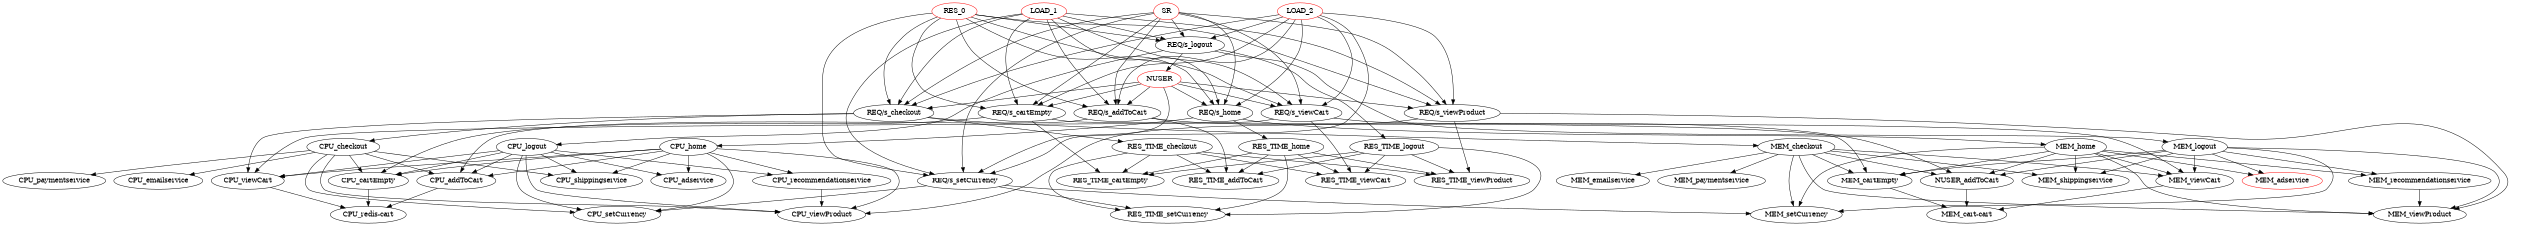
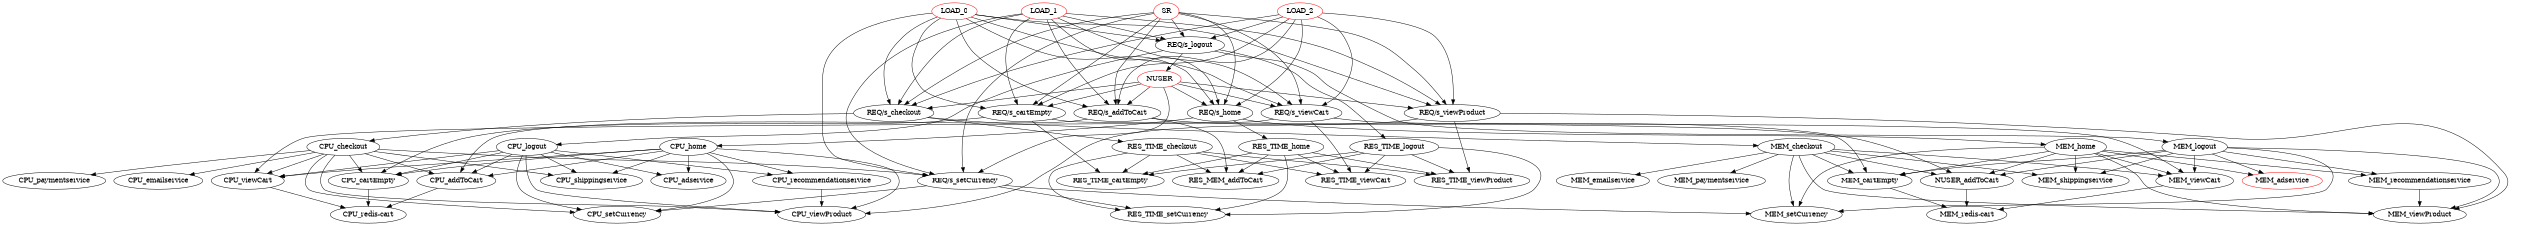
(954, 11) -> (954, 11)
(541, 119) -> (298, 163)
(1198, 134) -> (691, 162)
(1226, 181) -> (1226, 181)
(1967, 215) -> (1967, 215)
